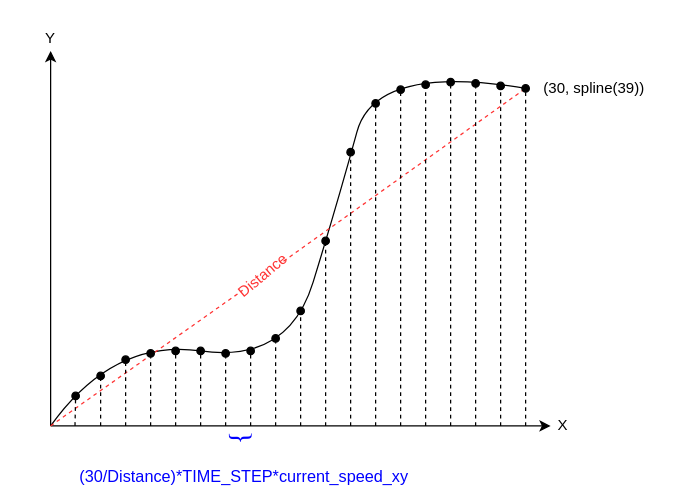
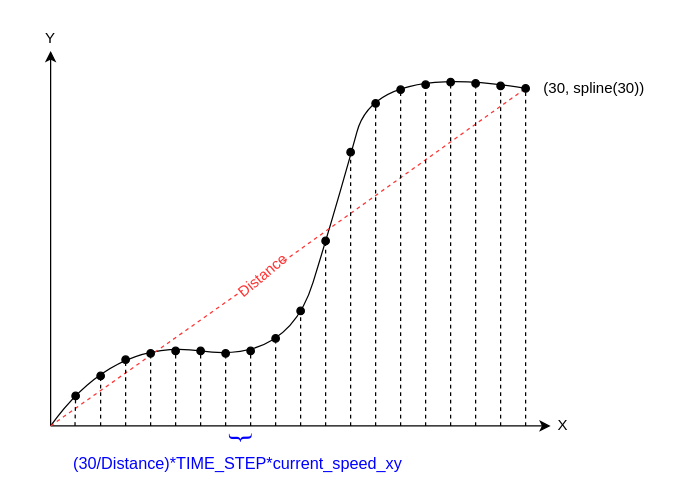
(594, 88) -> (594, 88)
(244, 476) -> (238, 463)
